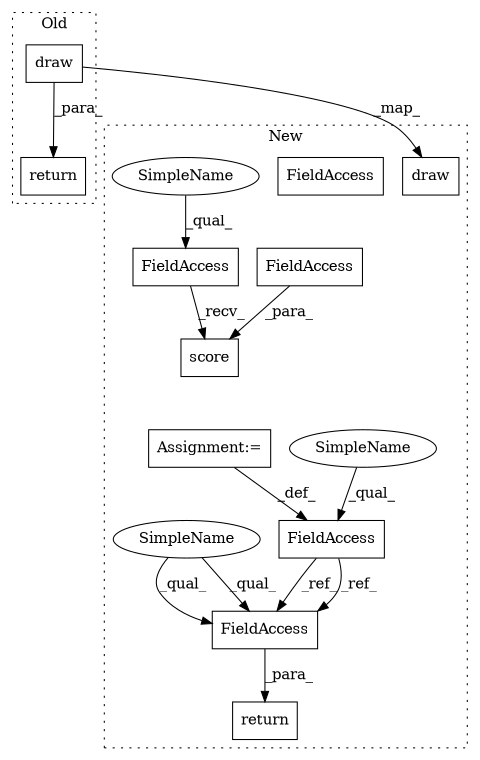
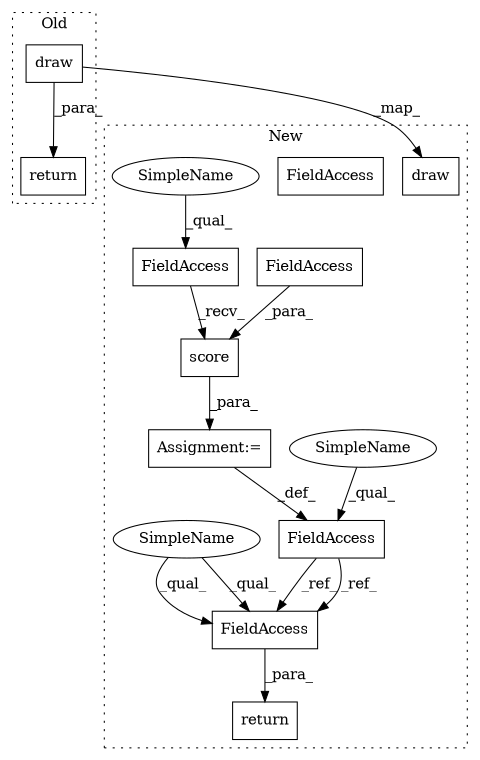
none -> (210, 398)
